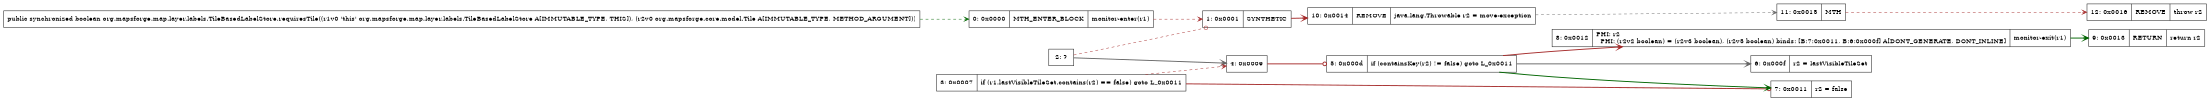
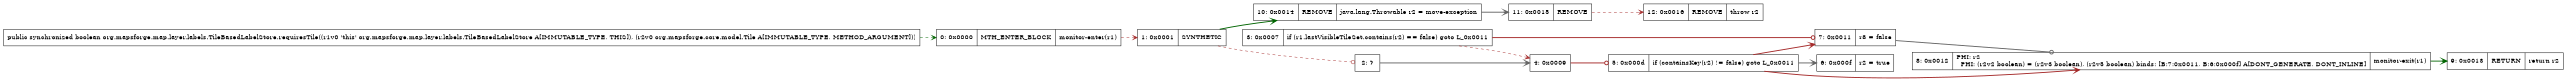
(1834, 12) -> (1573, 12)
(1654, 14) -> (1493, 12)
(1297, 18) -> (1246, 25)
(1139, 42) -> (1284, 56)
none -> (1973, 46)
(1831, 64) -> (1875, 63)
(1633, 82) -> (1782, 50)
(1832, 89) -> (1876, 37)
